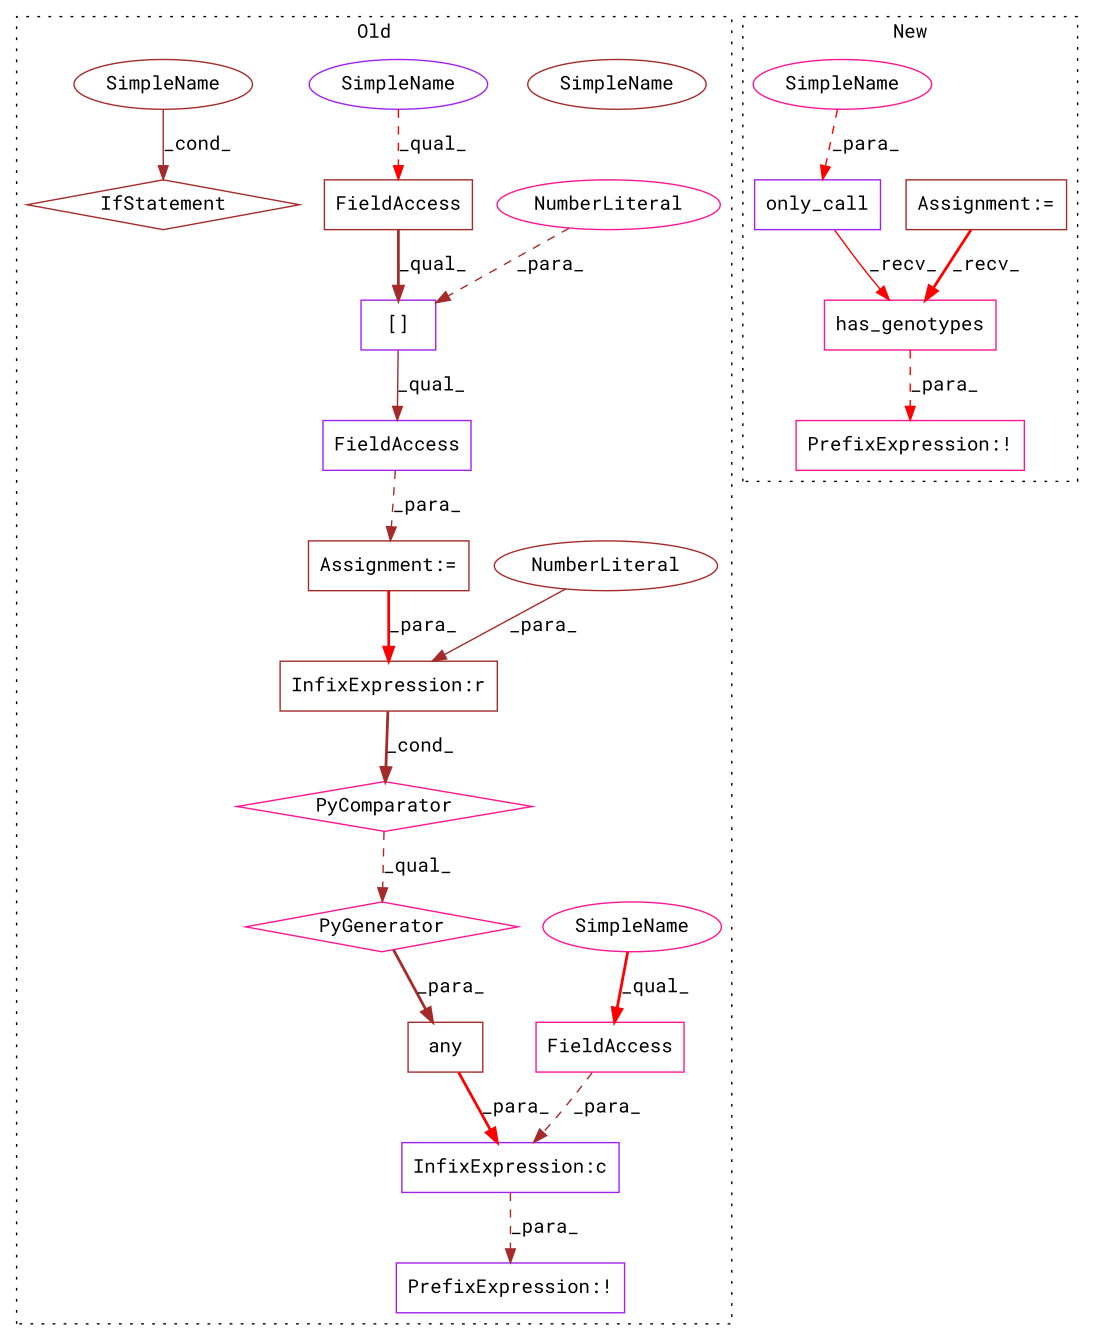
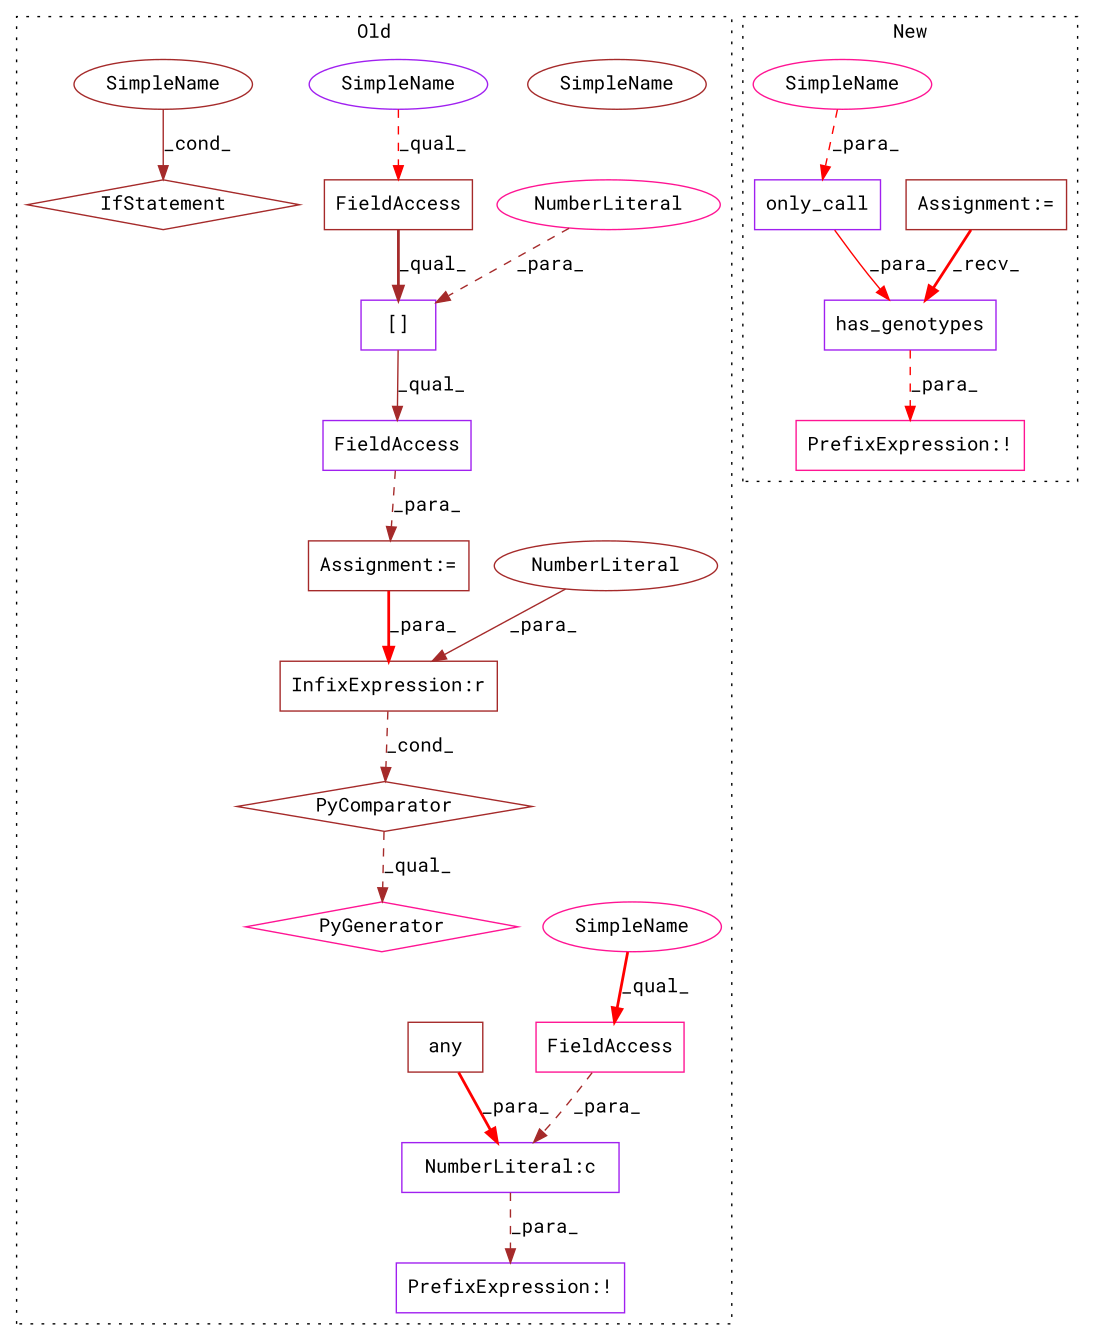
(903, 265) -> (903, 265)
(910, 325) -> (910, 325)
(387, 739) -> (387, 739)
(385, 806) -> (385, 806)
(410, 980) -> none
(510, 1168) -> (510, 1168)
